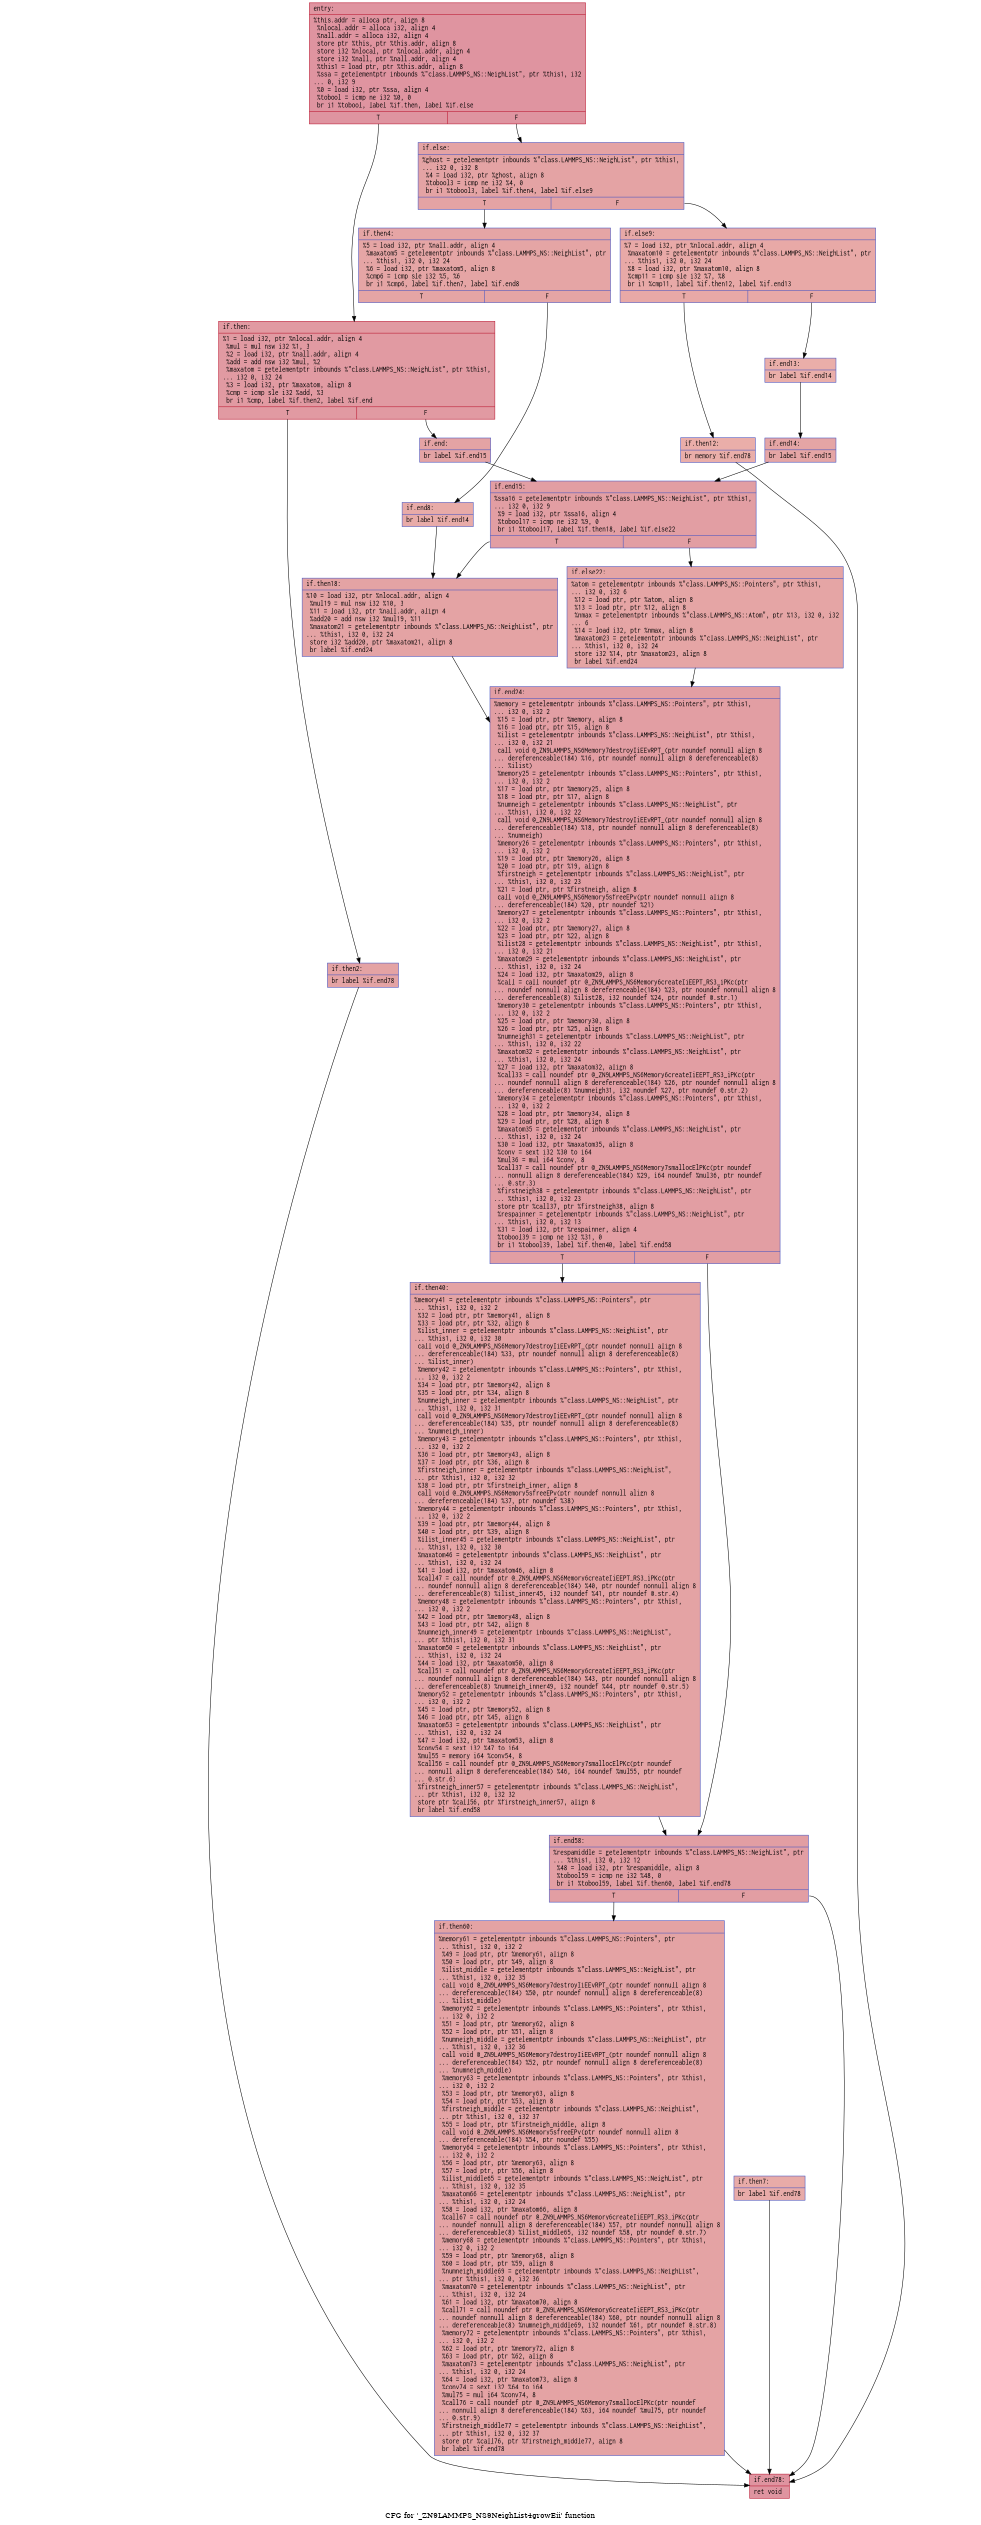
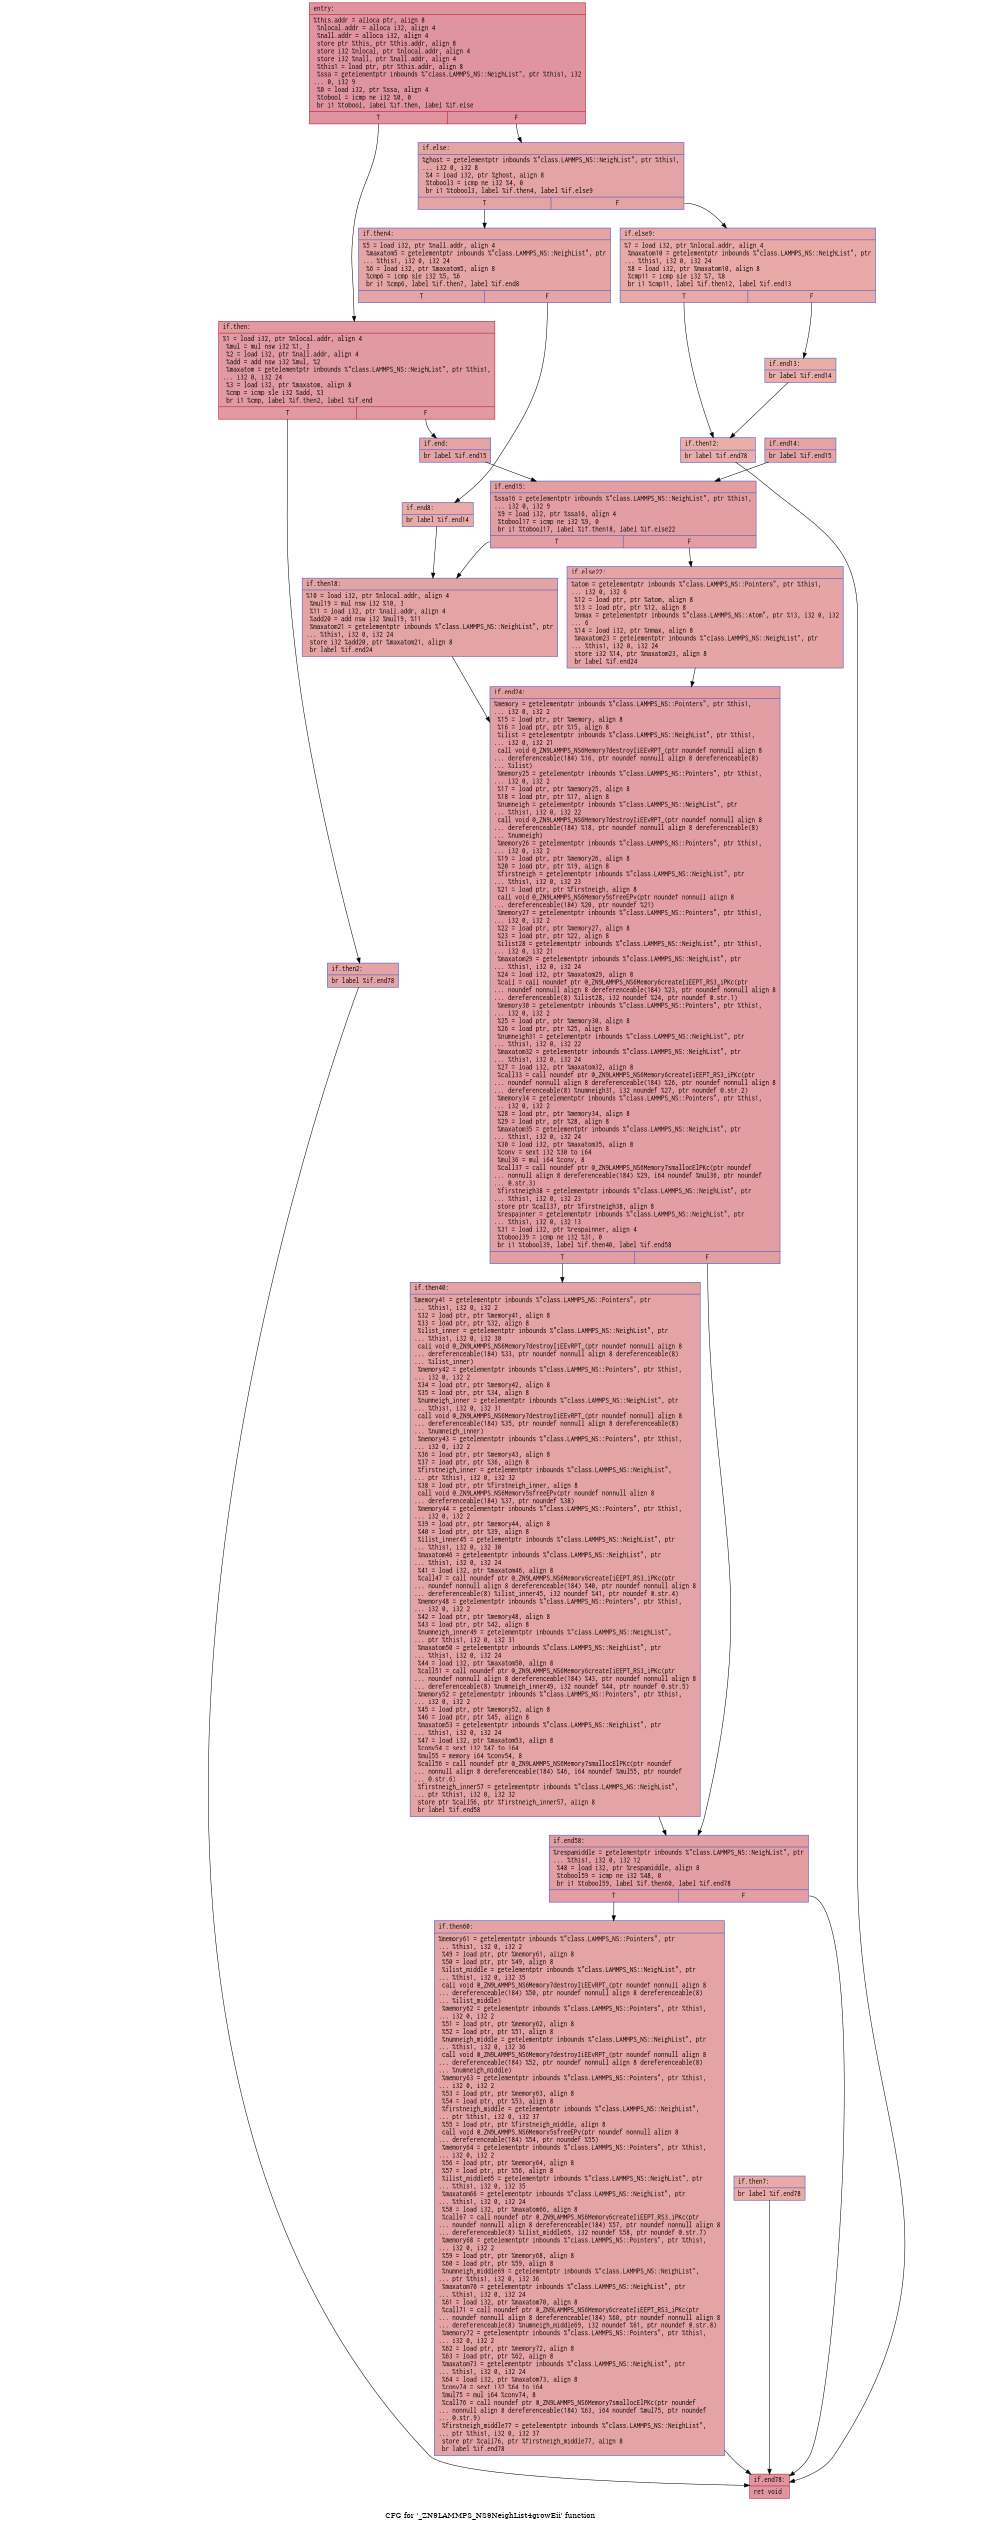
(800, 408) -> (761, 408)
(718, 456) -> (716, 456)
(506, 2163) -> (506, 2163)
